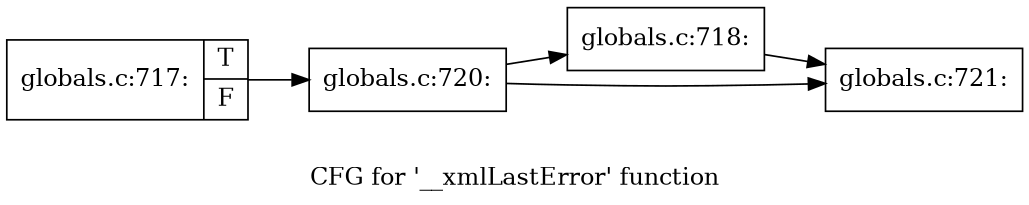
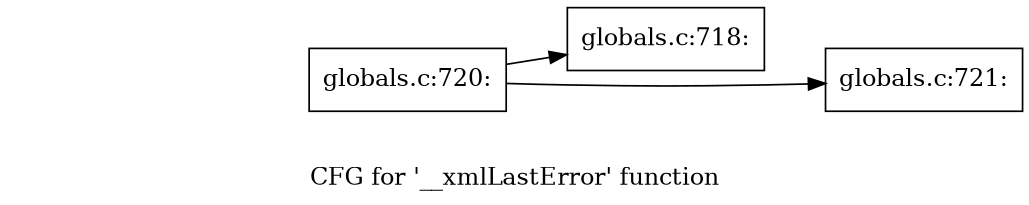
(786, 58) -> none
(127, 80) -> none
